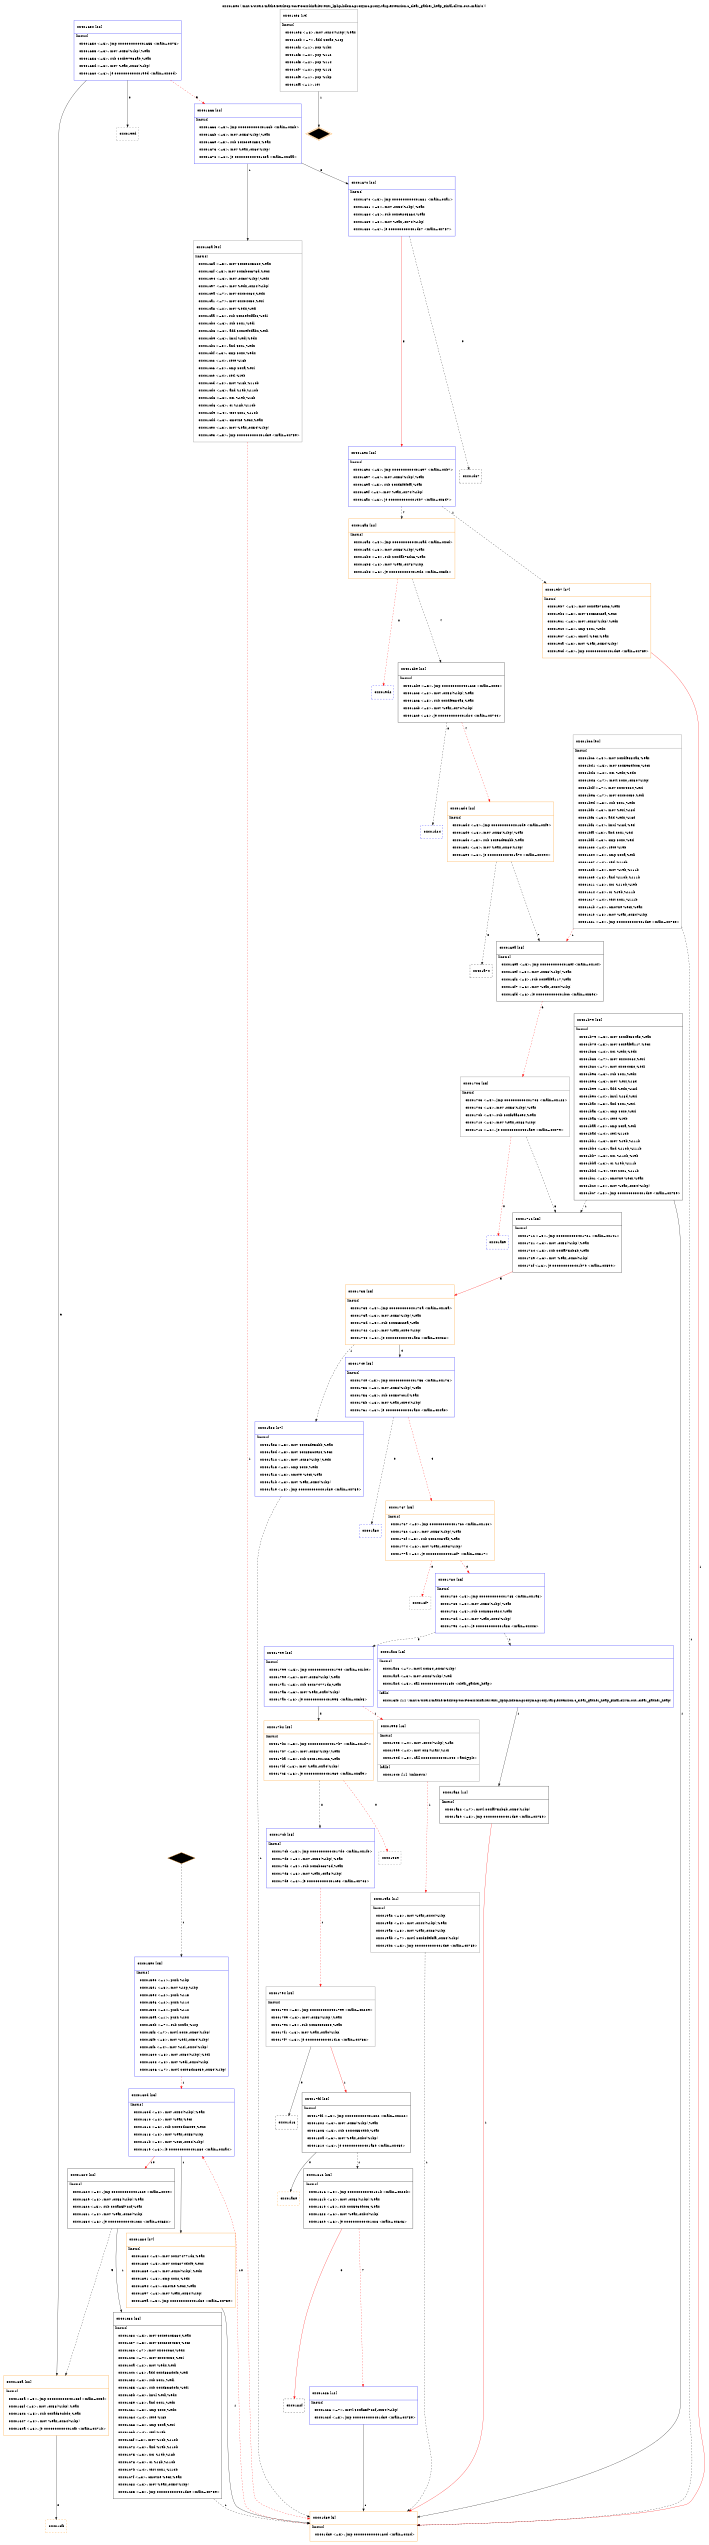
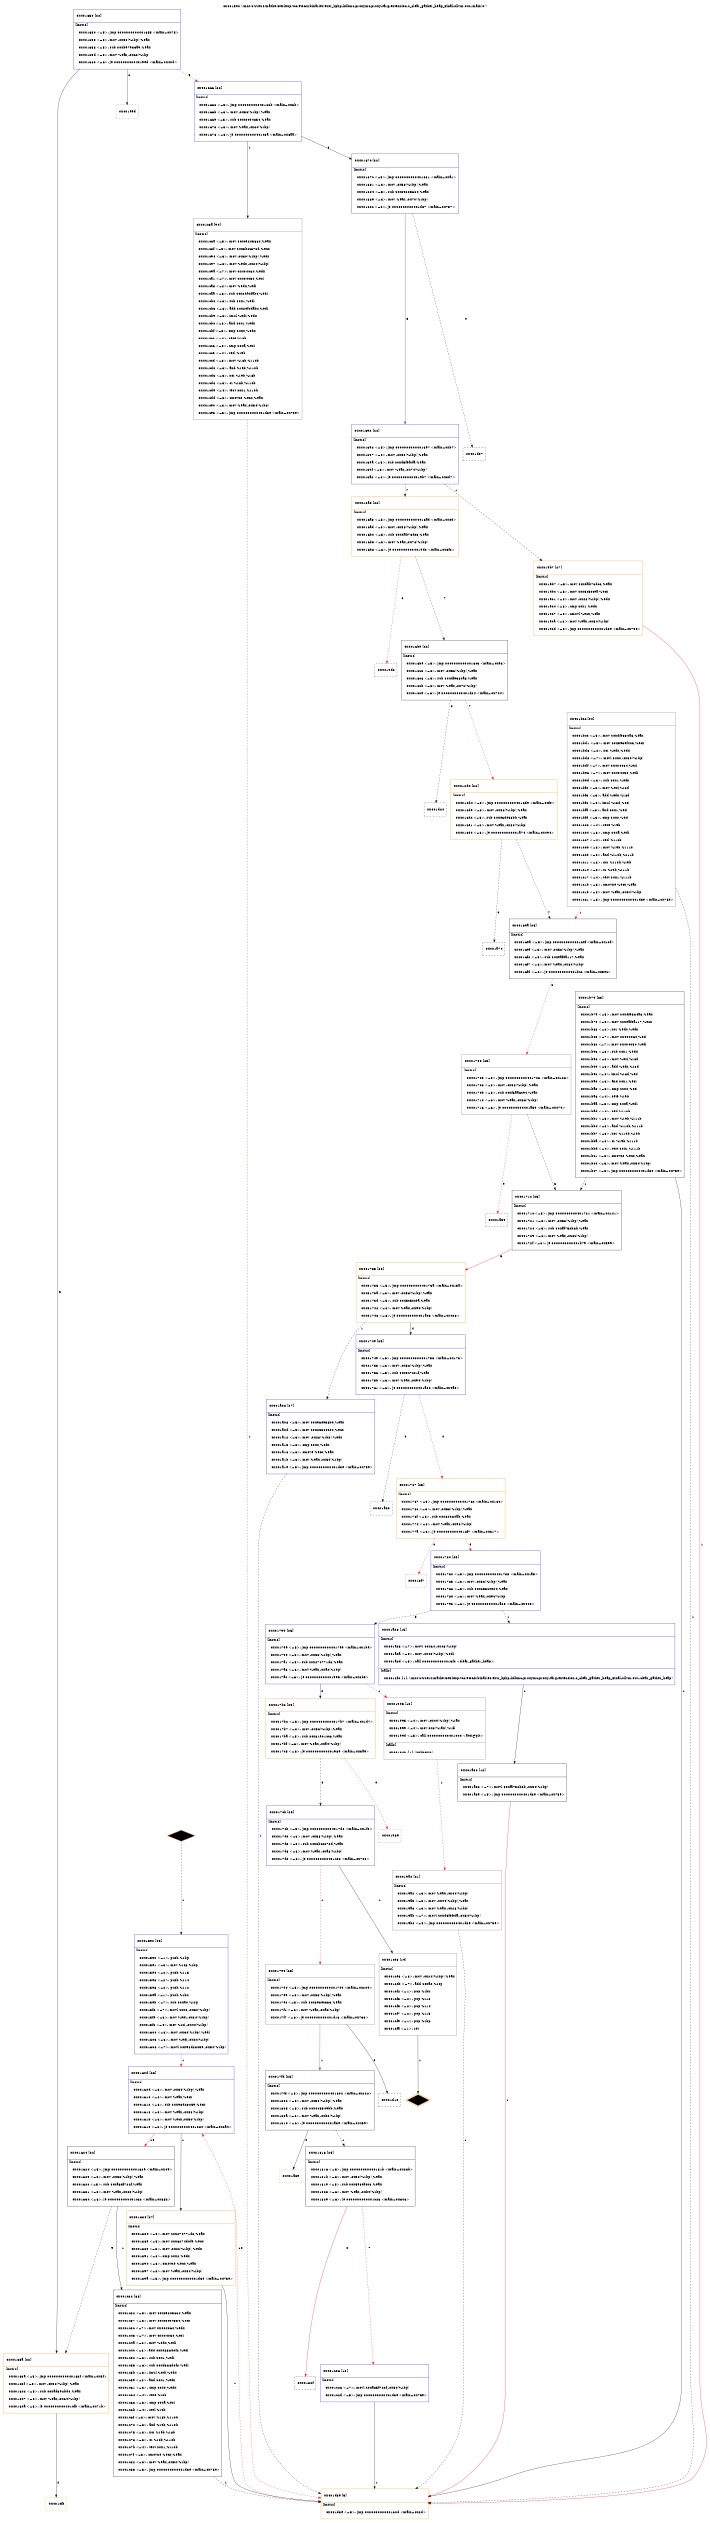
none -> (365, 1908)
